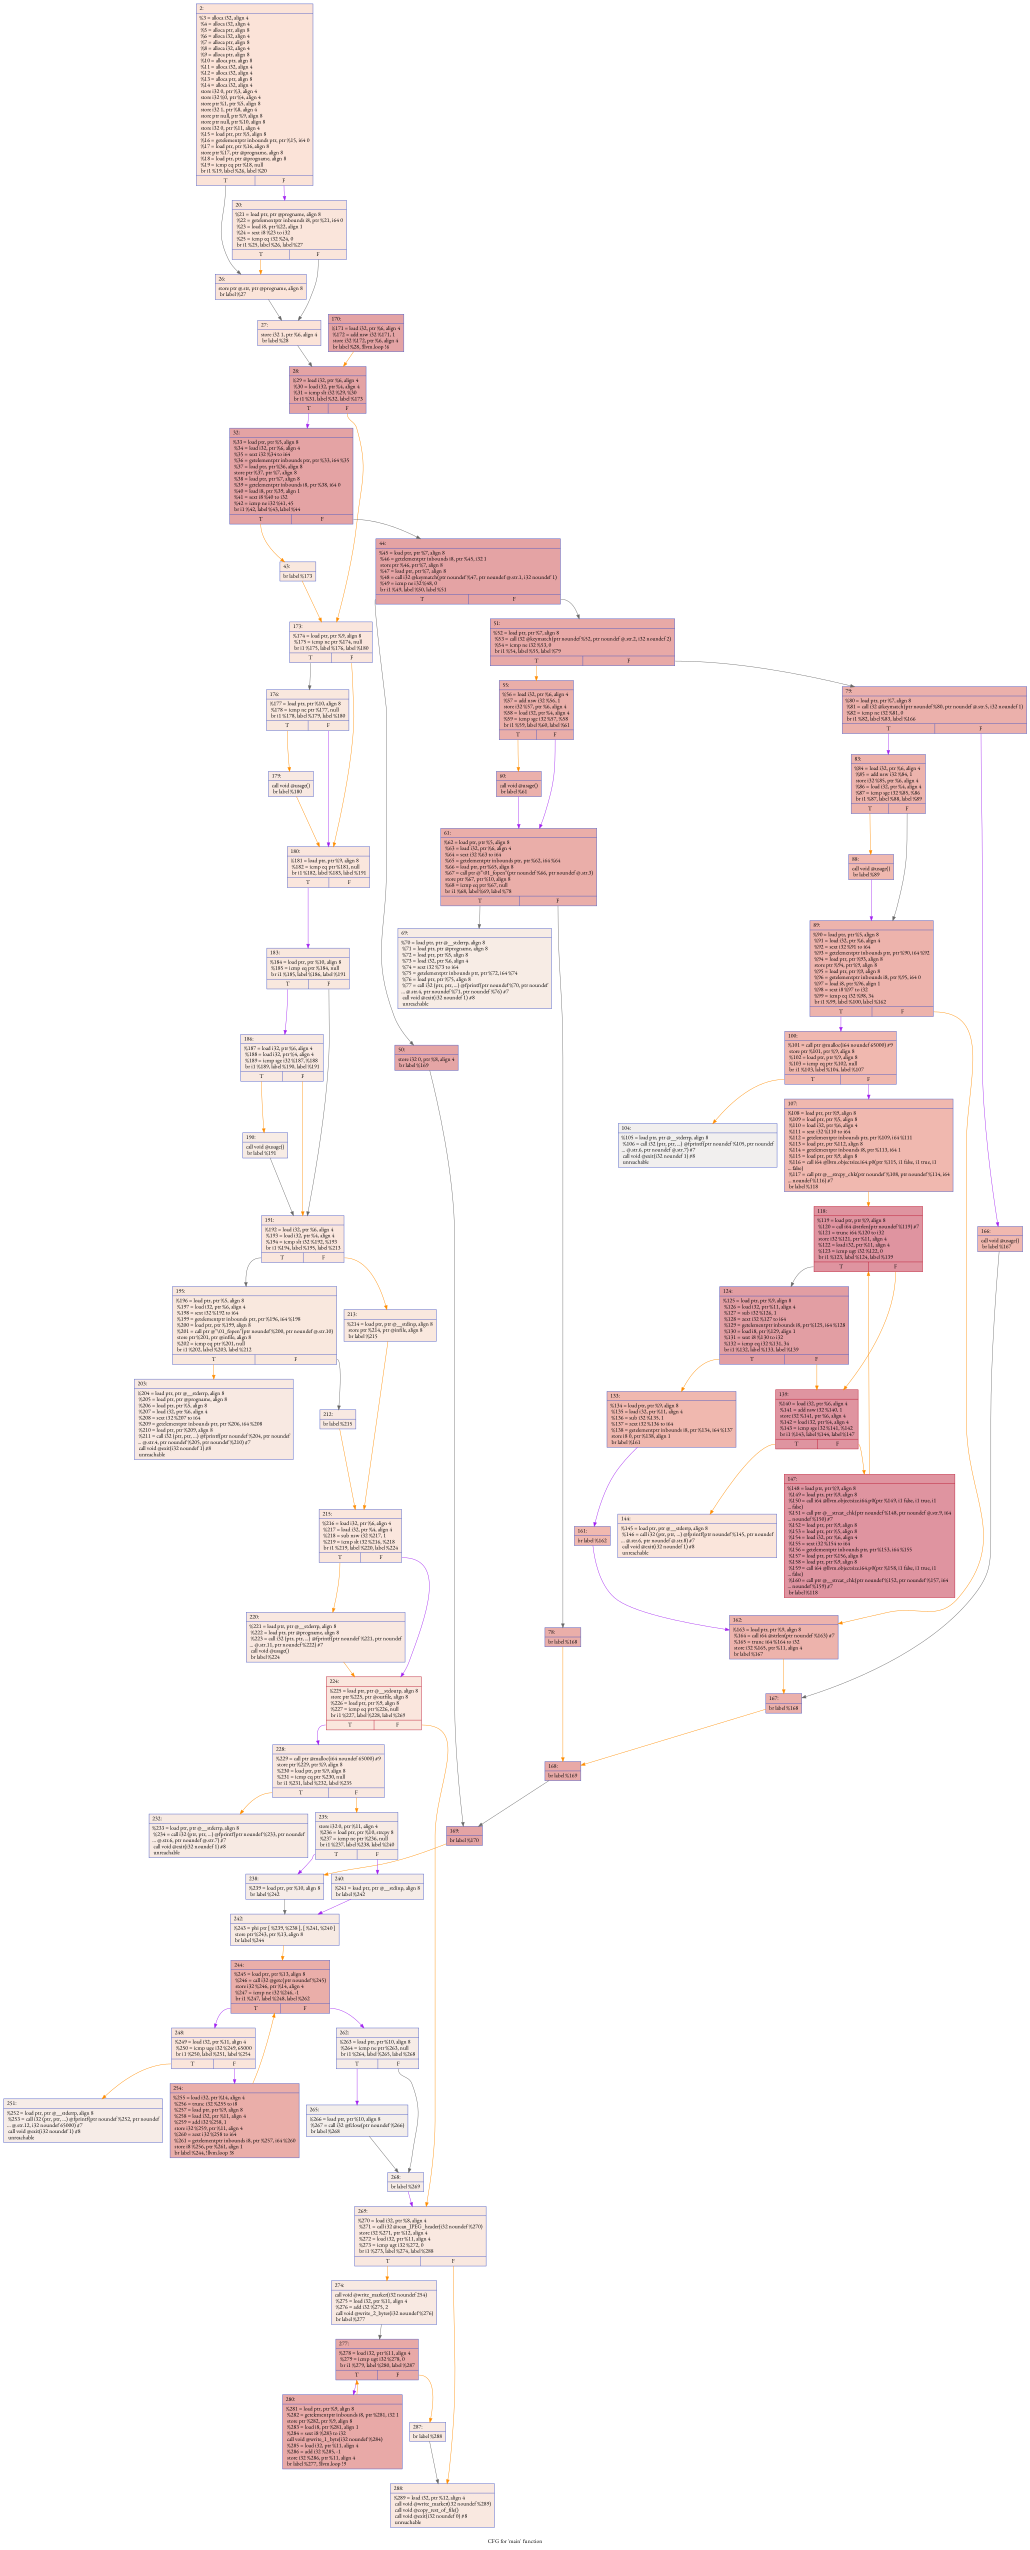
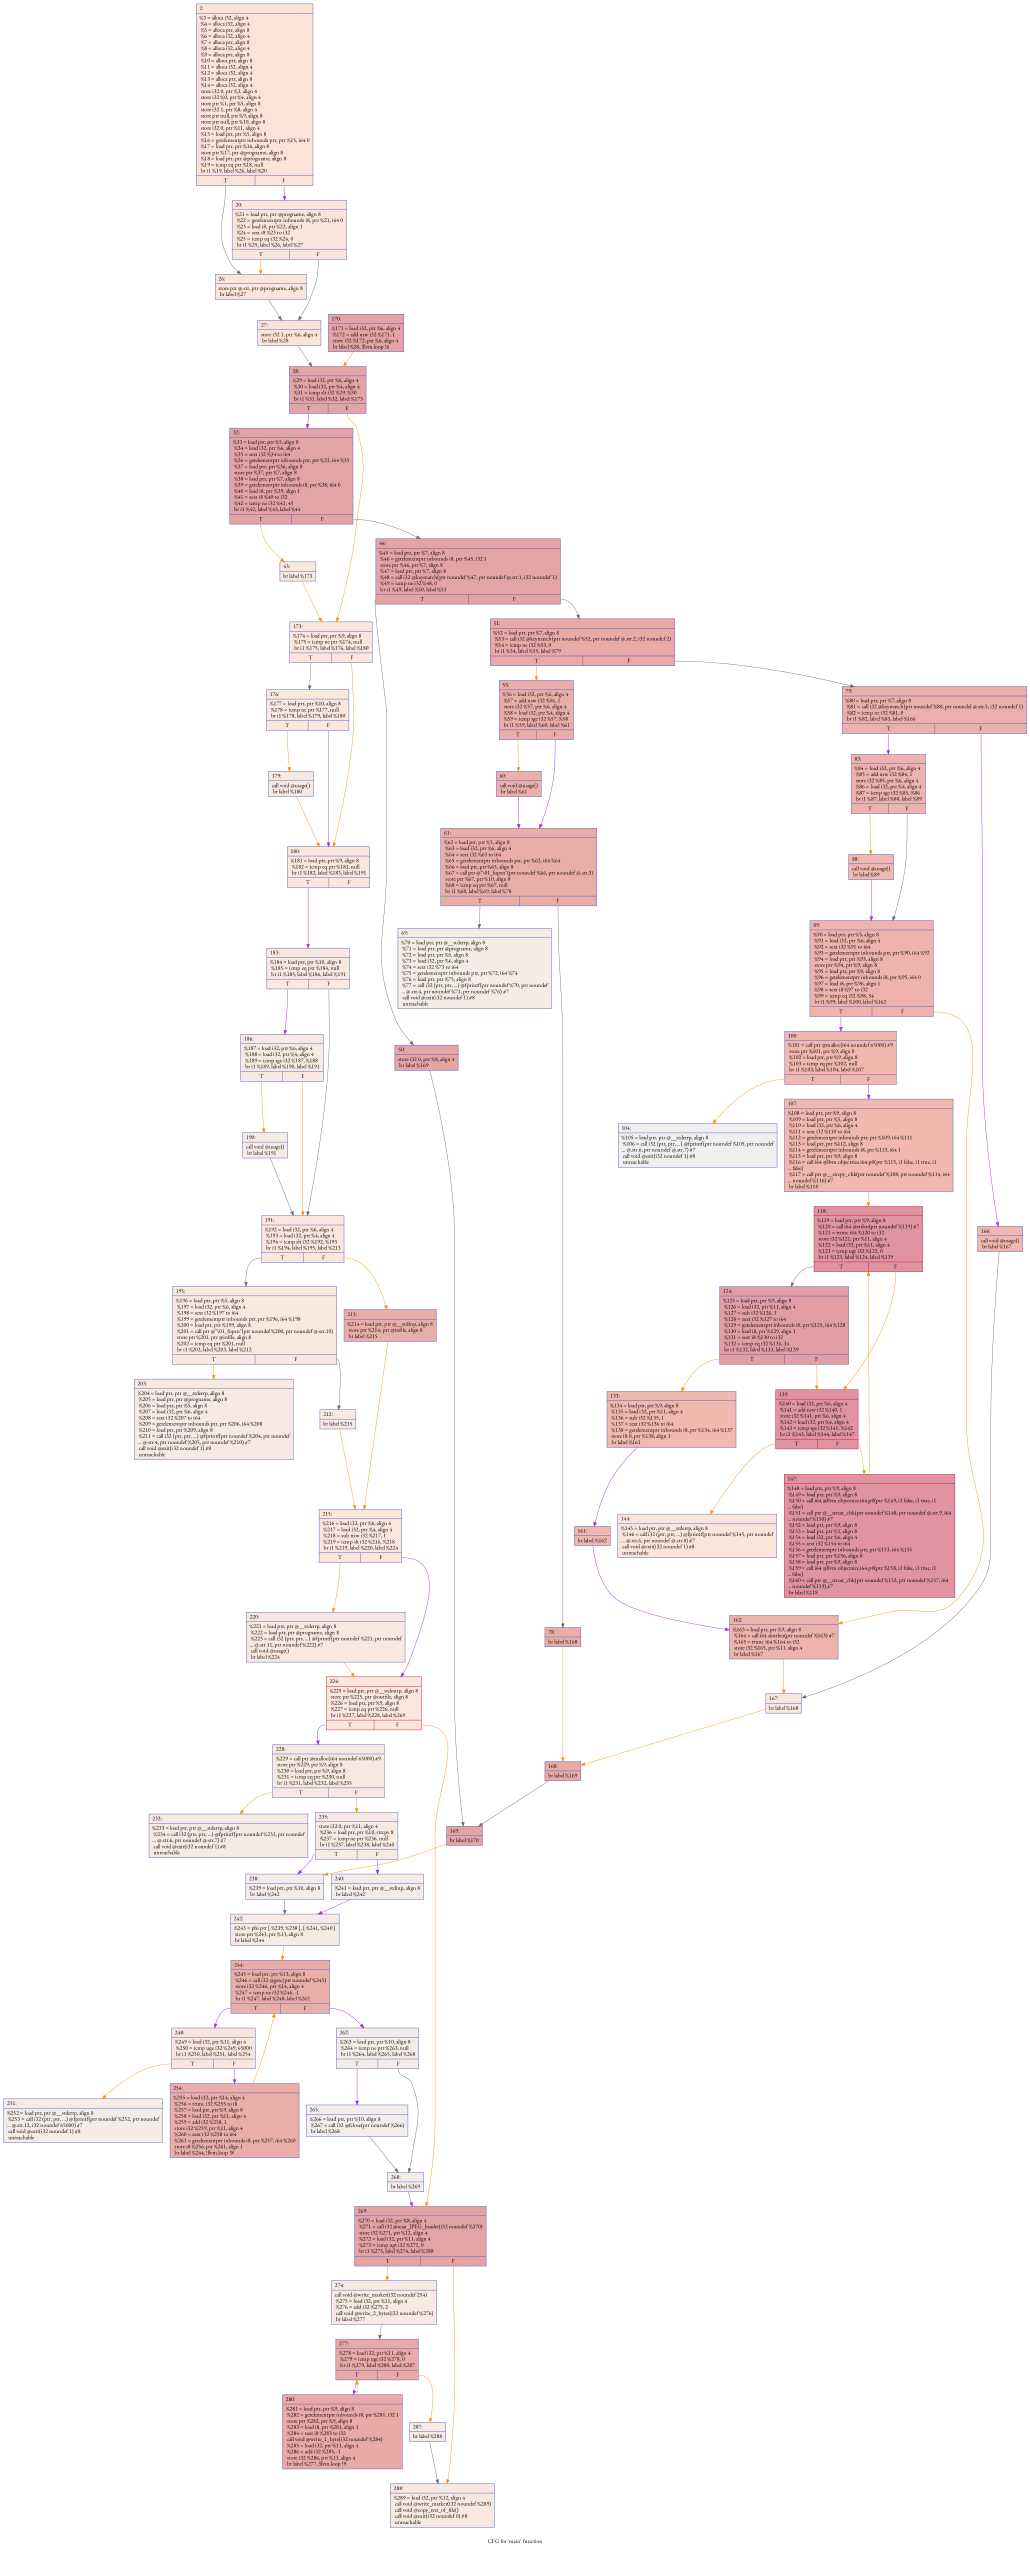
(207, 1313) -> (207, 1313)
(390, 1325) -> (390, 1325)
(784, 1703) -> (784, 1703)
(420, 2236) -> (420, 2236)
